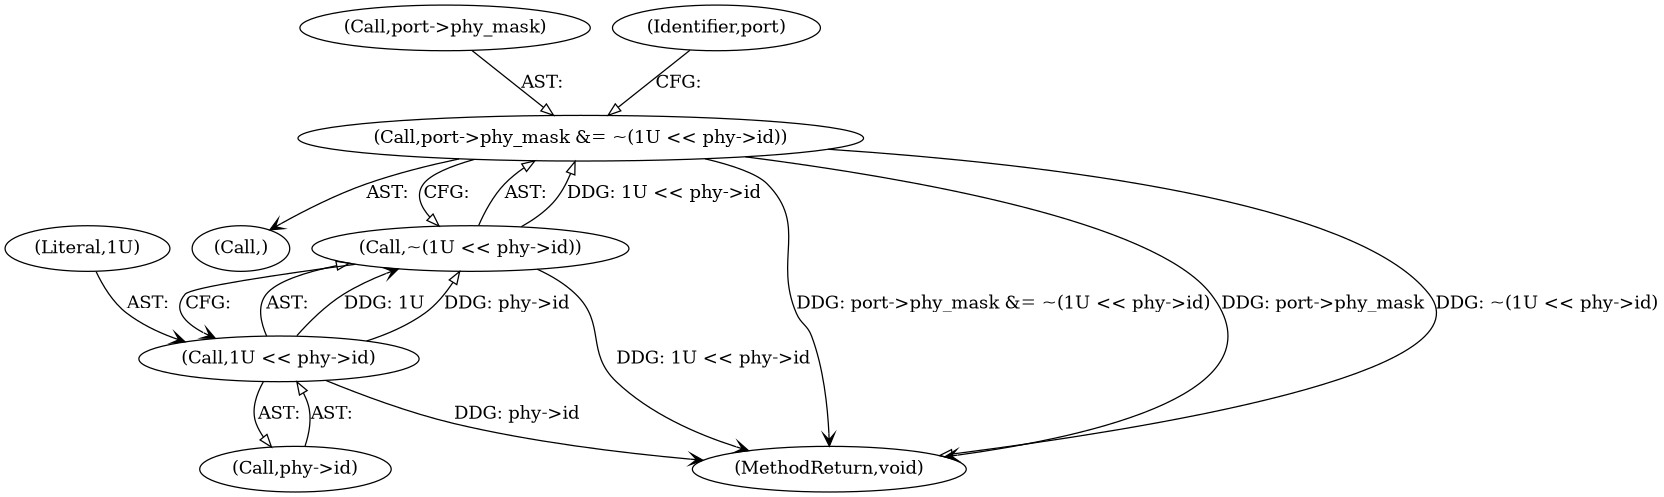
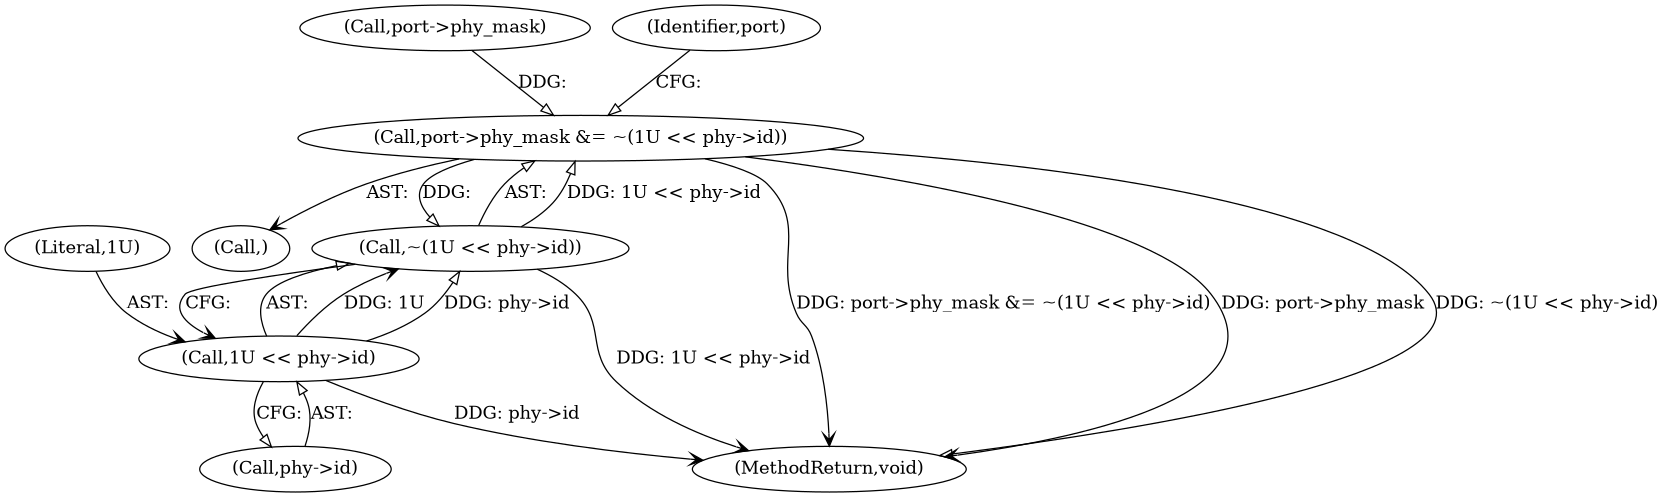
(545, 83) -> (545, 83)
(450, 193) -> (450, 193)
(282, 414) -> (282, 414)
